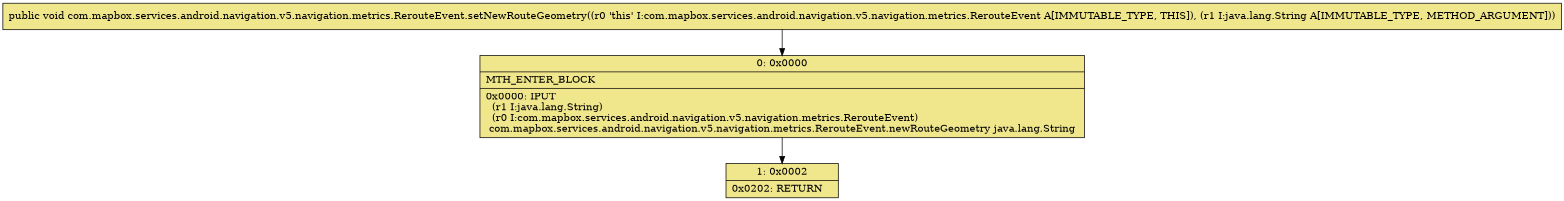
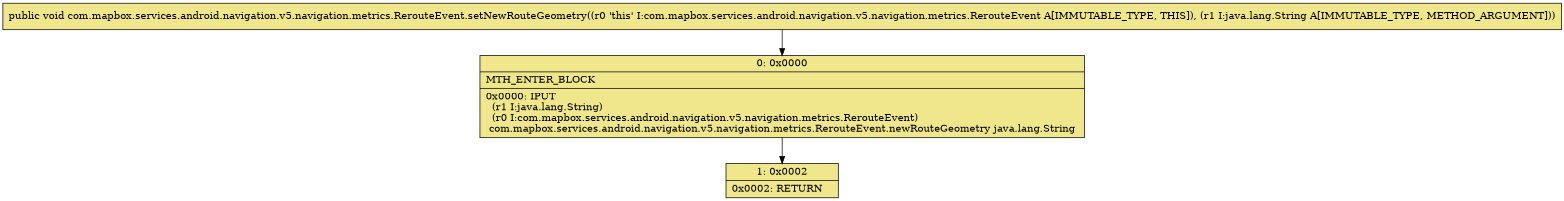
(782, 189) -> (782, 189)
